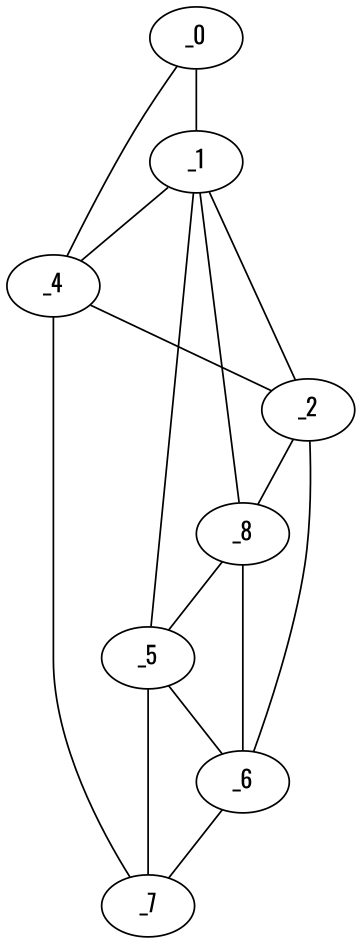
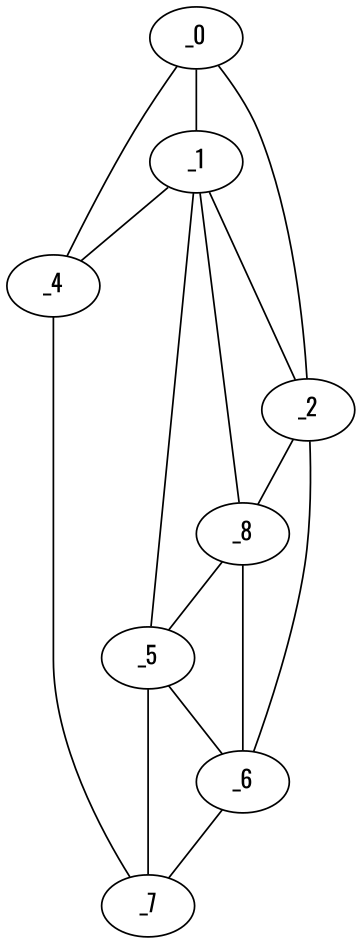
(190, 352) -> (284, 215)
